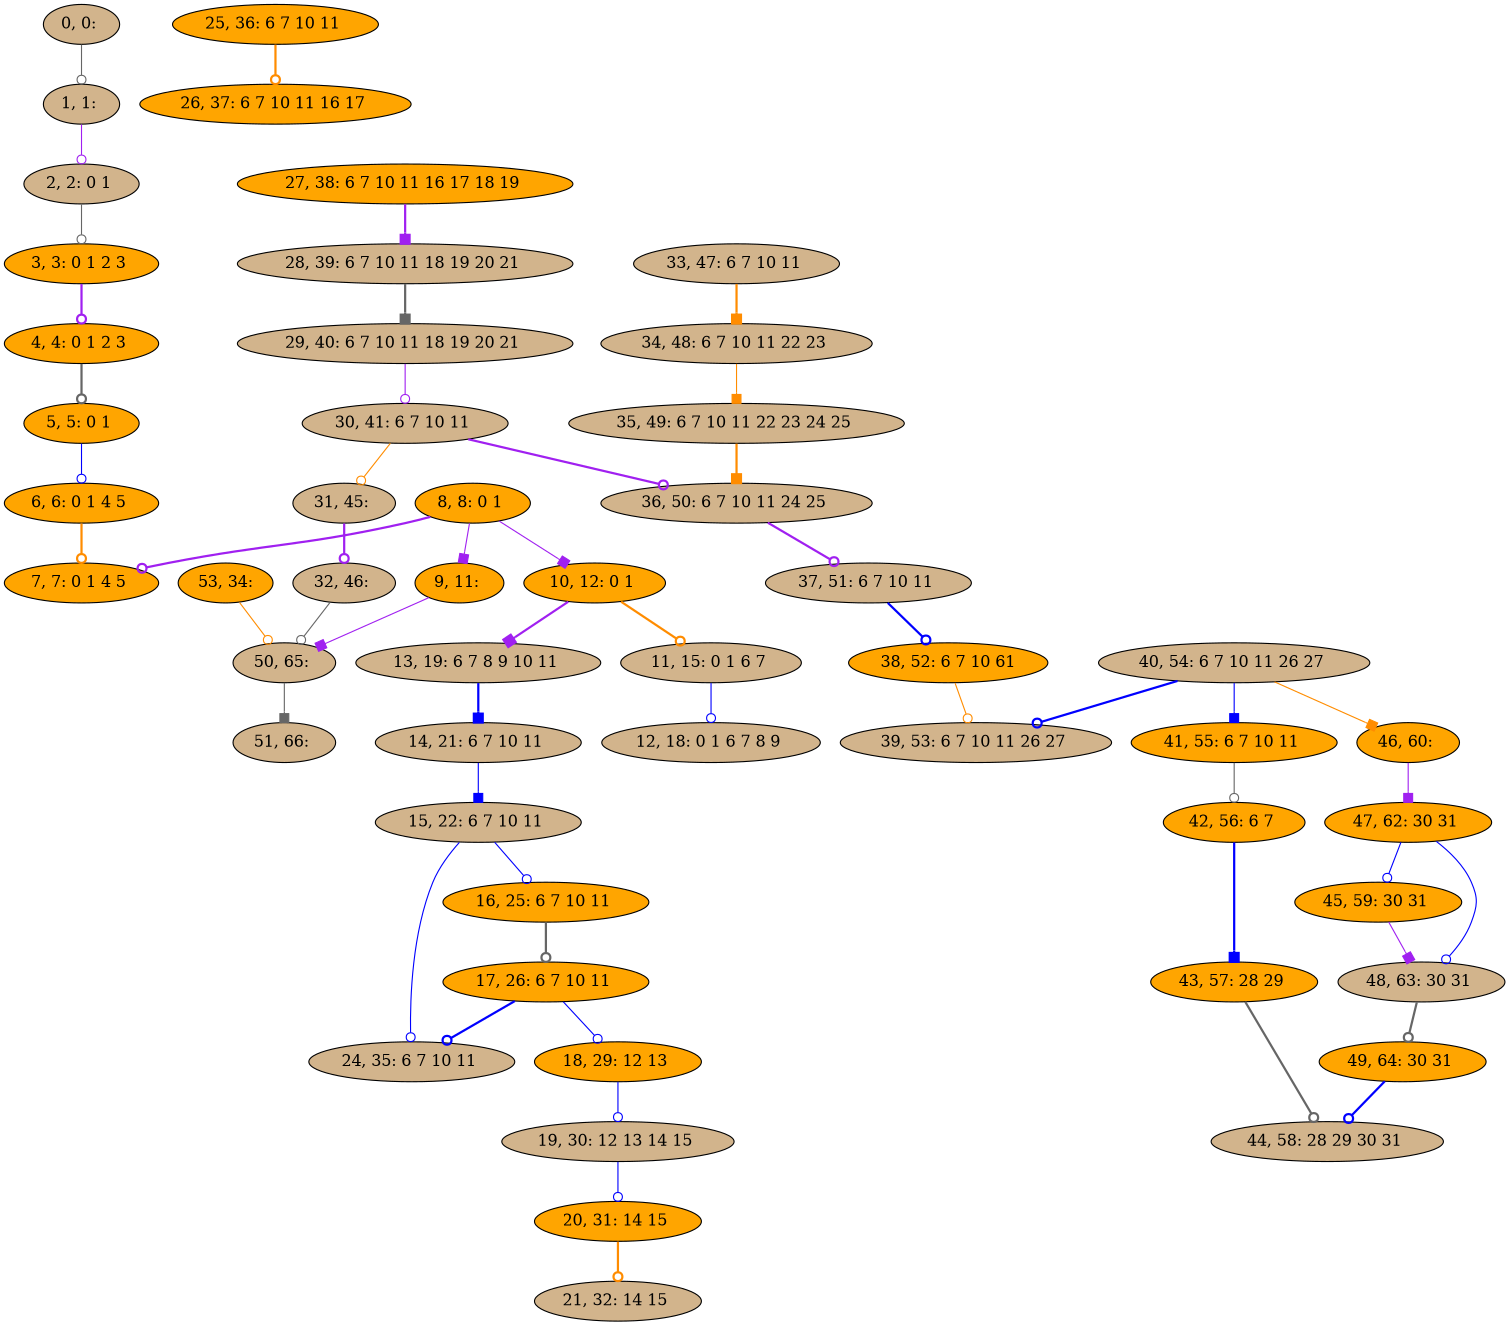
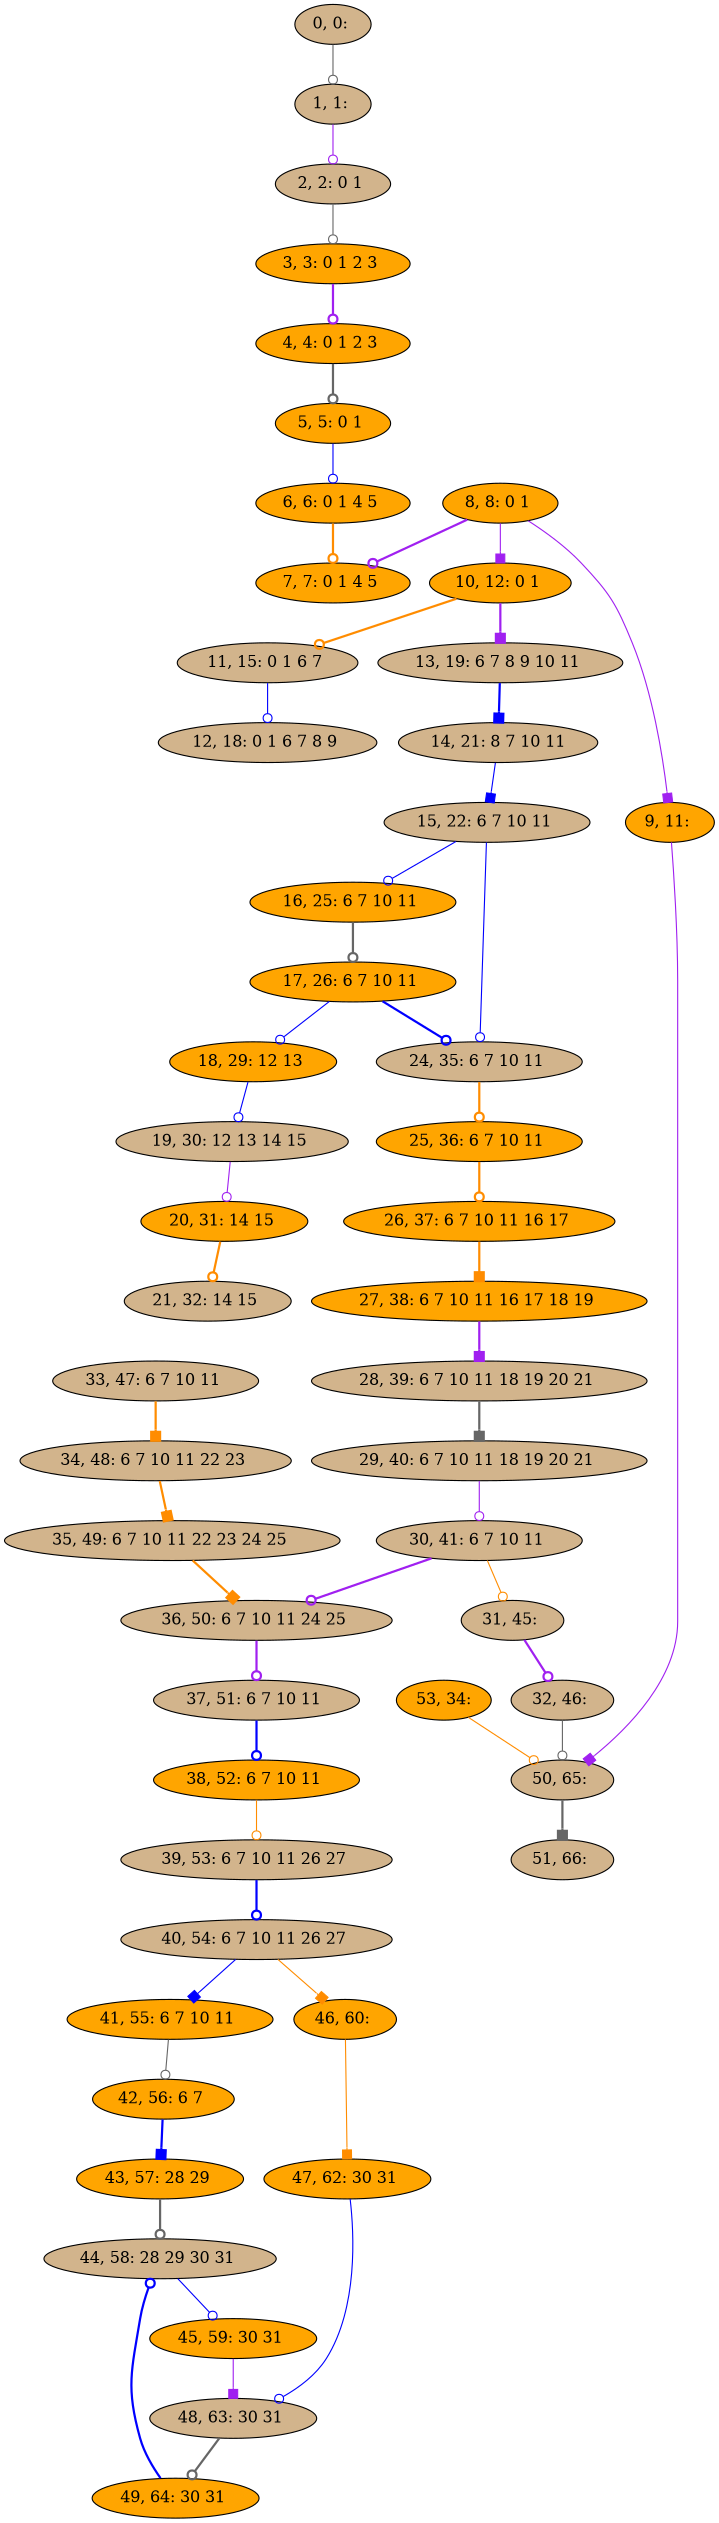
(737, 378) -> (163, 1495)
(948, 663) -> (257, 1780)
(284, 697) -> (562, 1814)
(1110, 701) -> (257, 1895)
(478, 743) -> (498, 743)
(1408, 777) -> (346, 2093)
(1395, 858) -> (194, 2295)
none -> (479, 1097)
(618, 1177) -> (229, 1177)
none -> (479, 1256)
